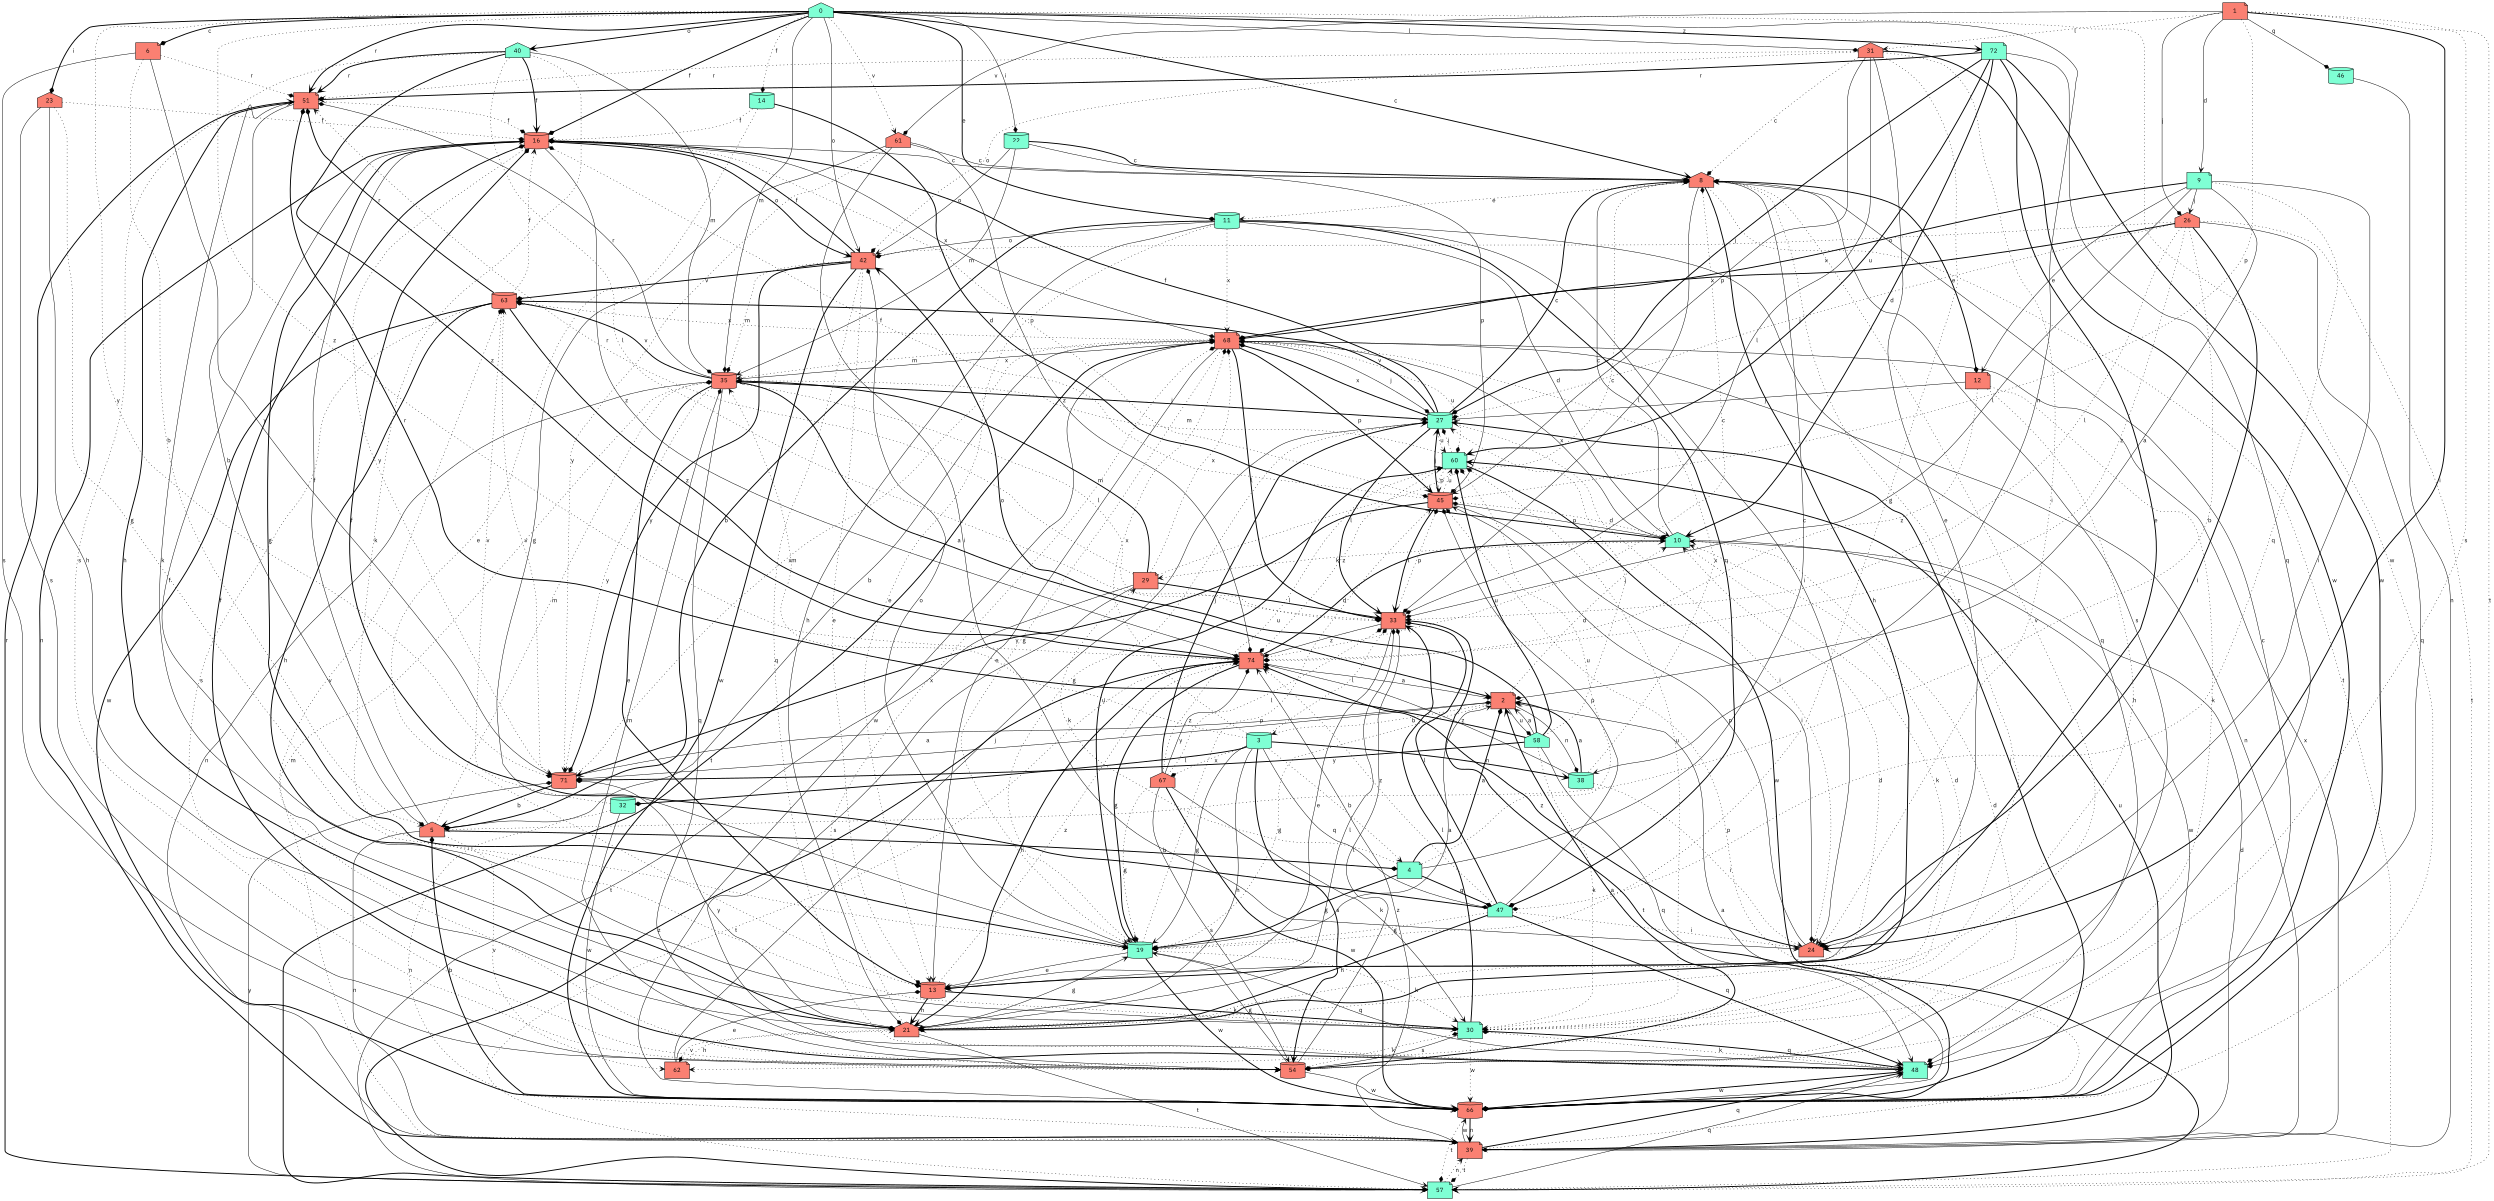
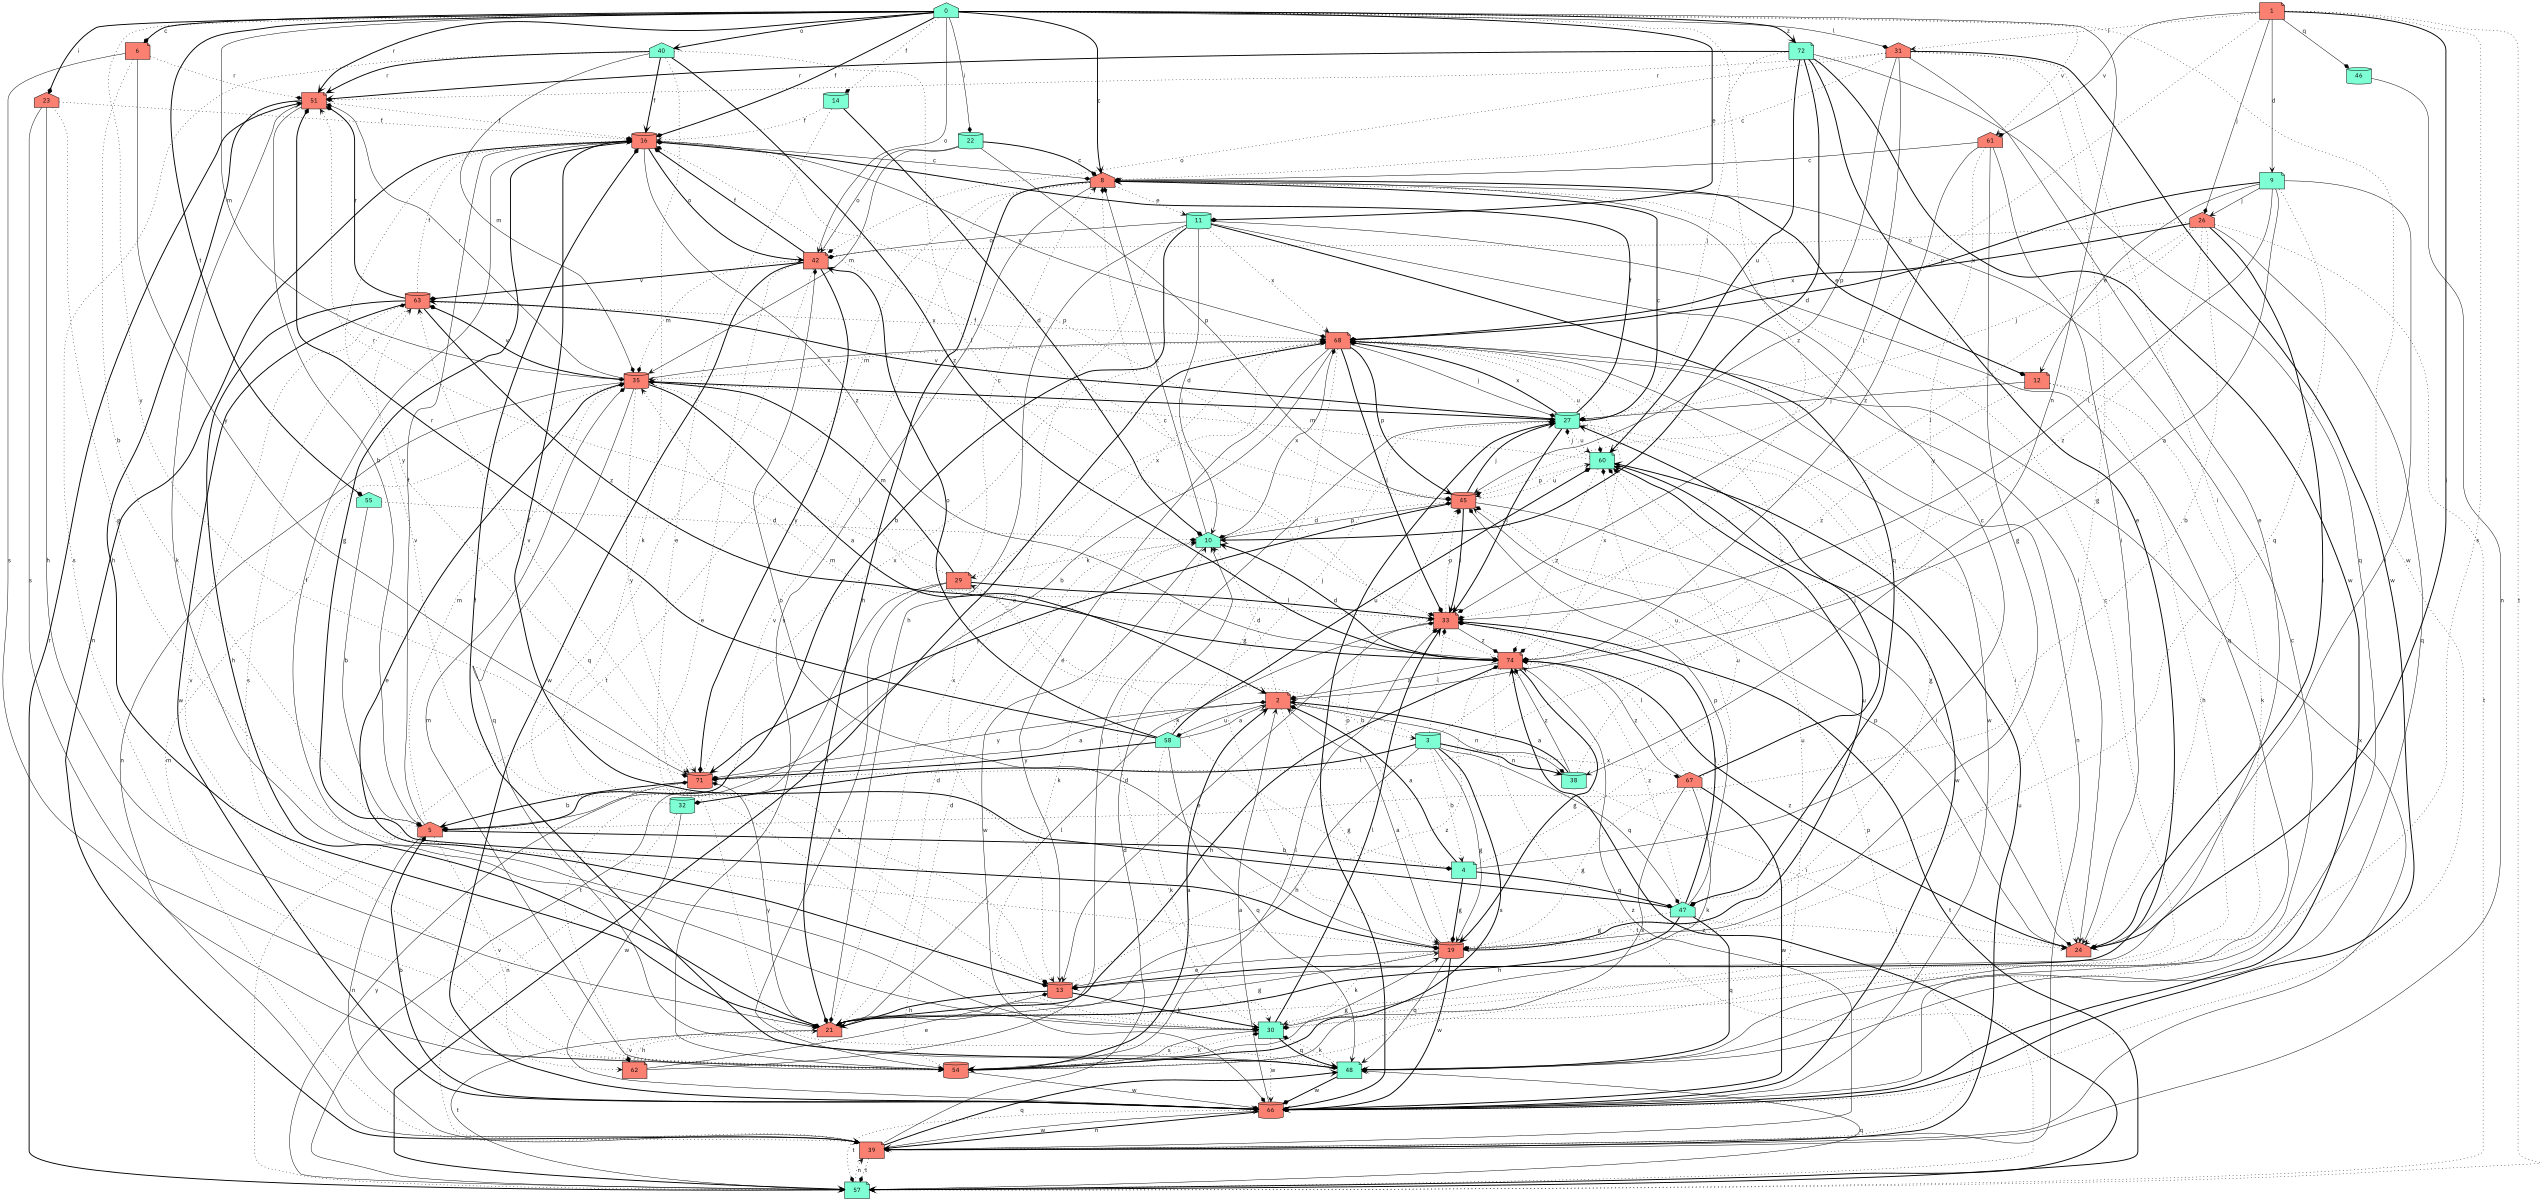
(1722, 248) -> (1703, 257)
(1608, 429) -> none
none -> (369, 501)
(1140, 950) -> (1451, 950)
